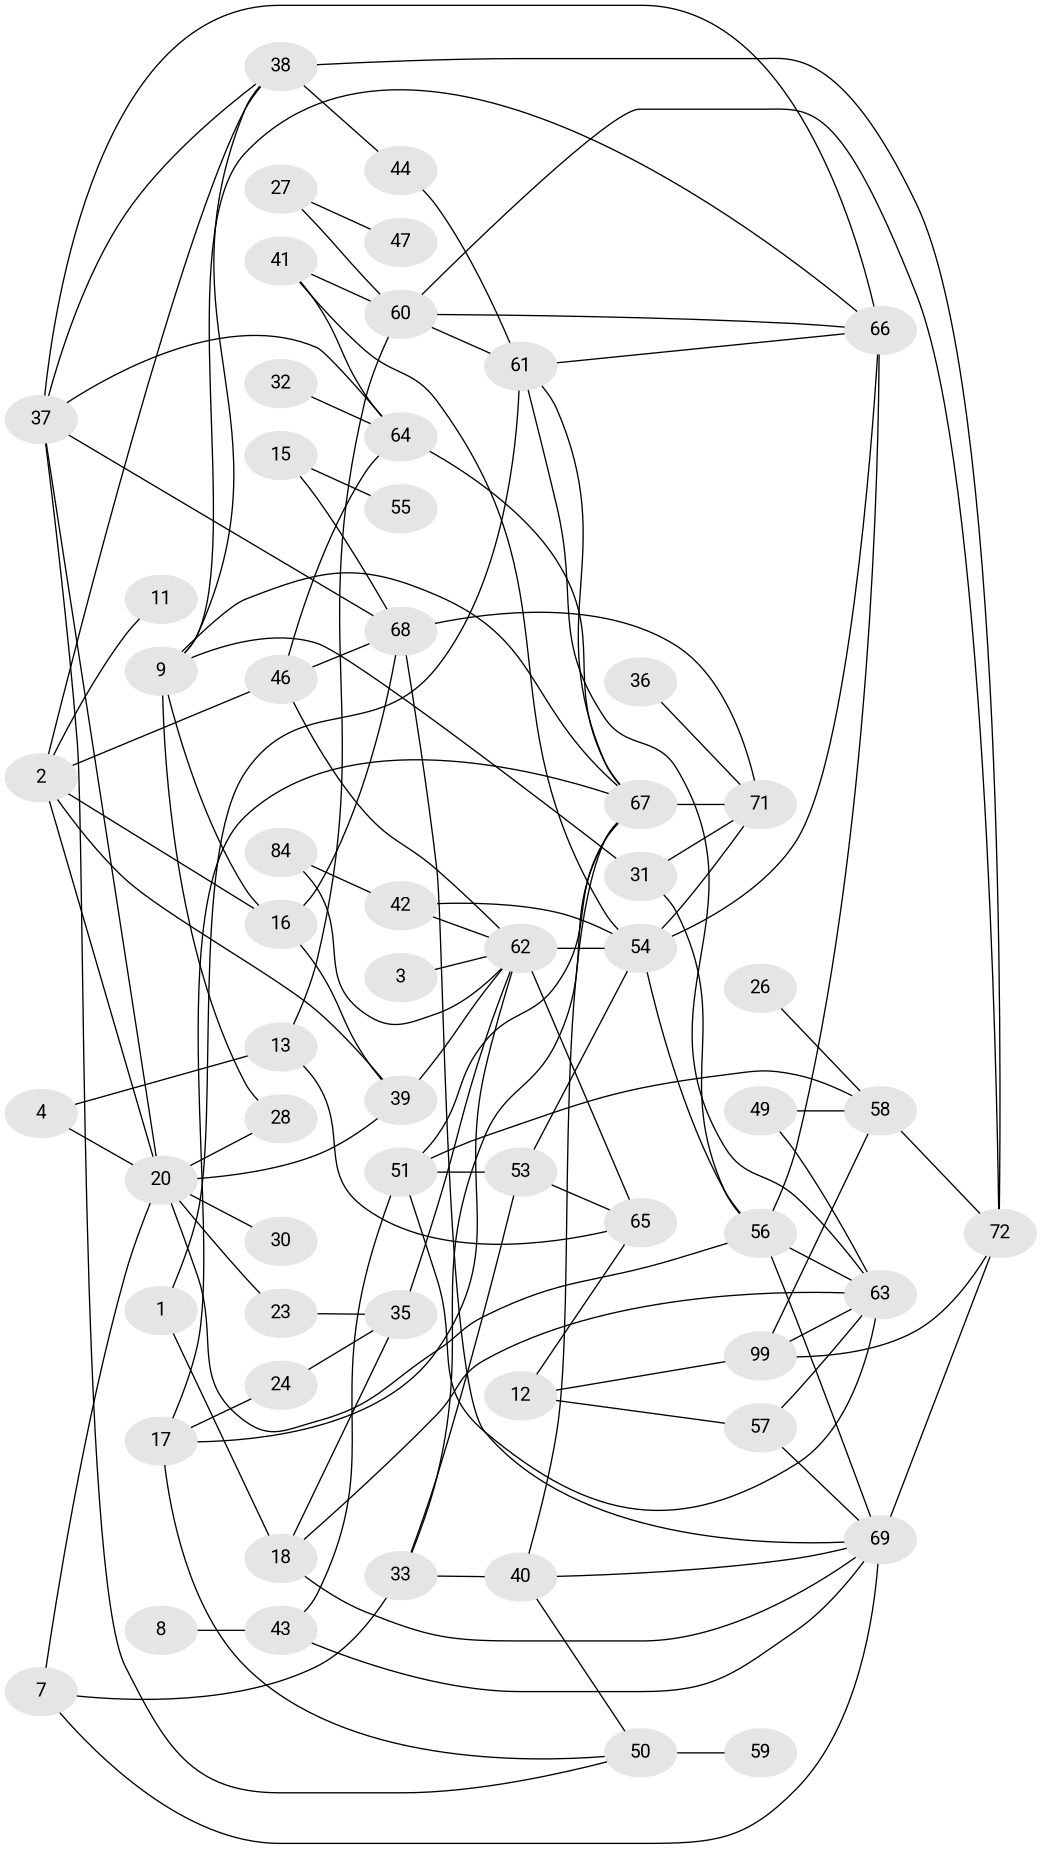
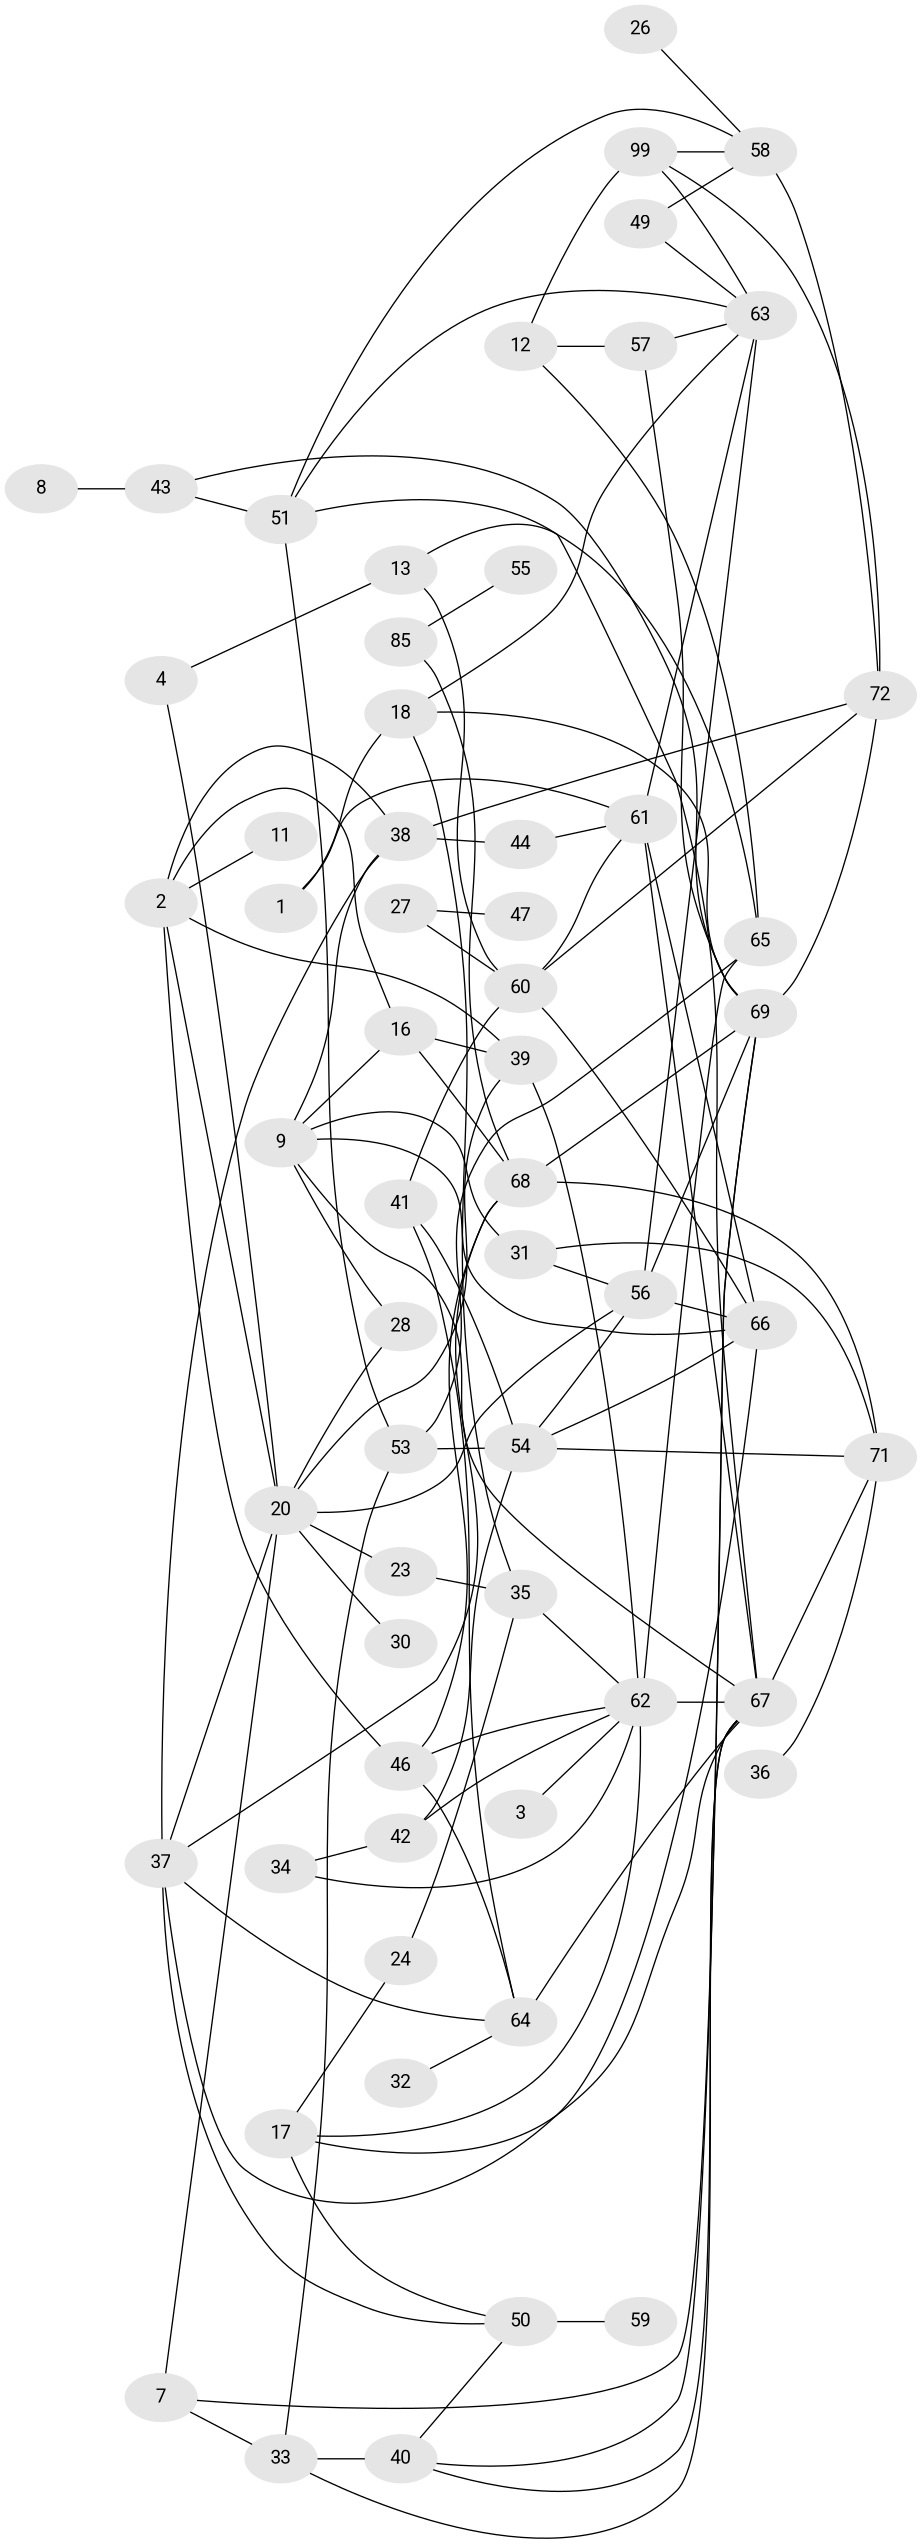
(281, 456) -> (401, 642)
(281, 852) -> (281, 1869)
(588, 948) -> (694, 1702)
